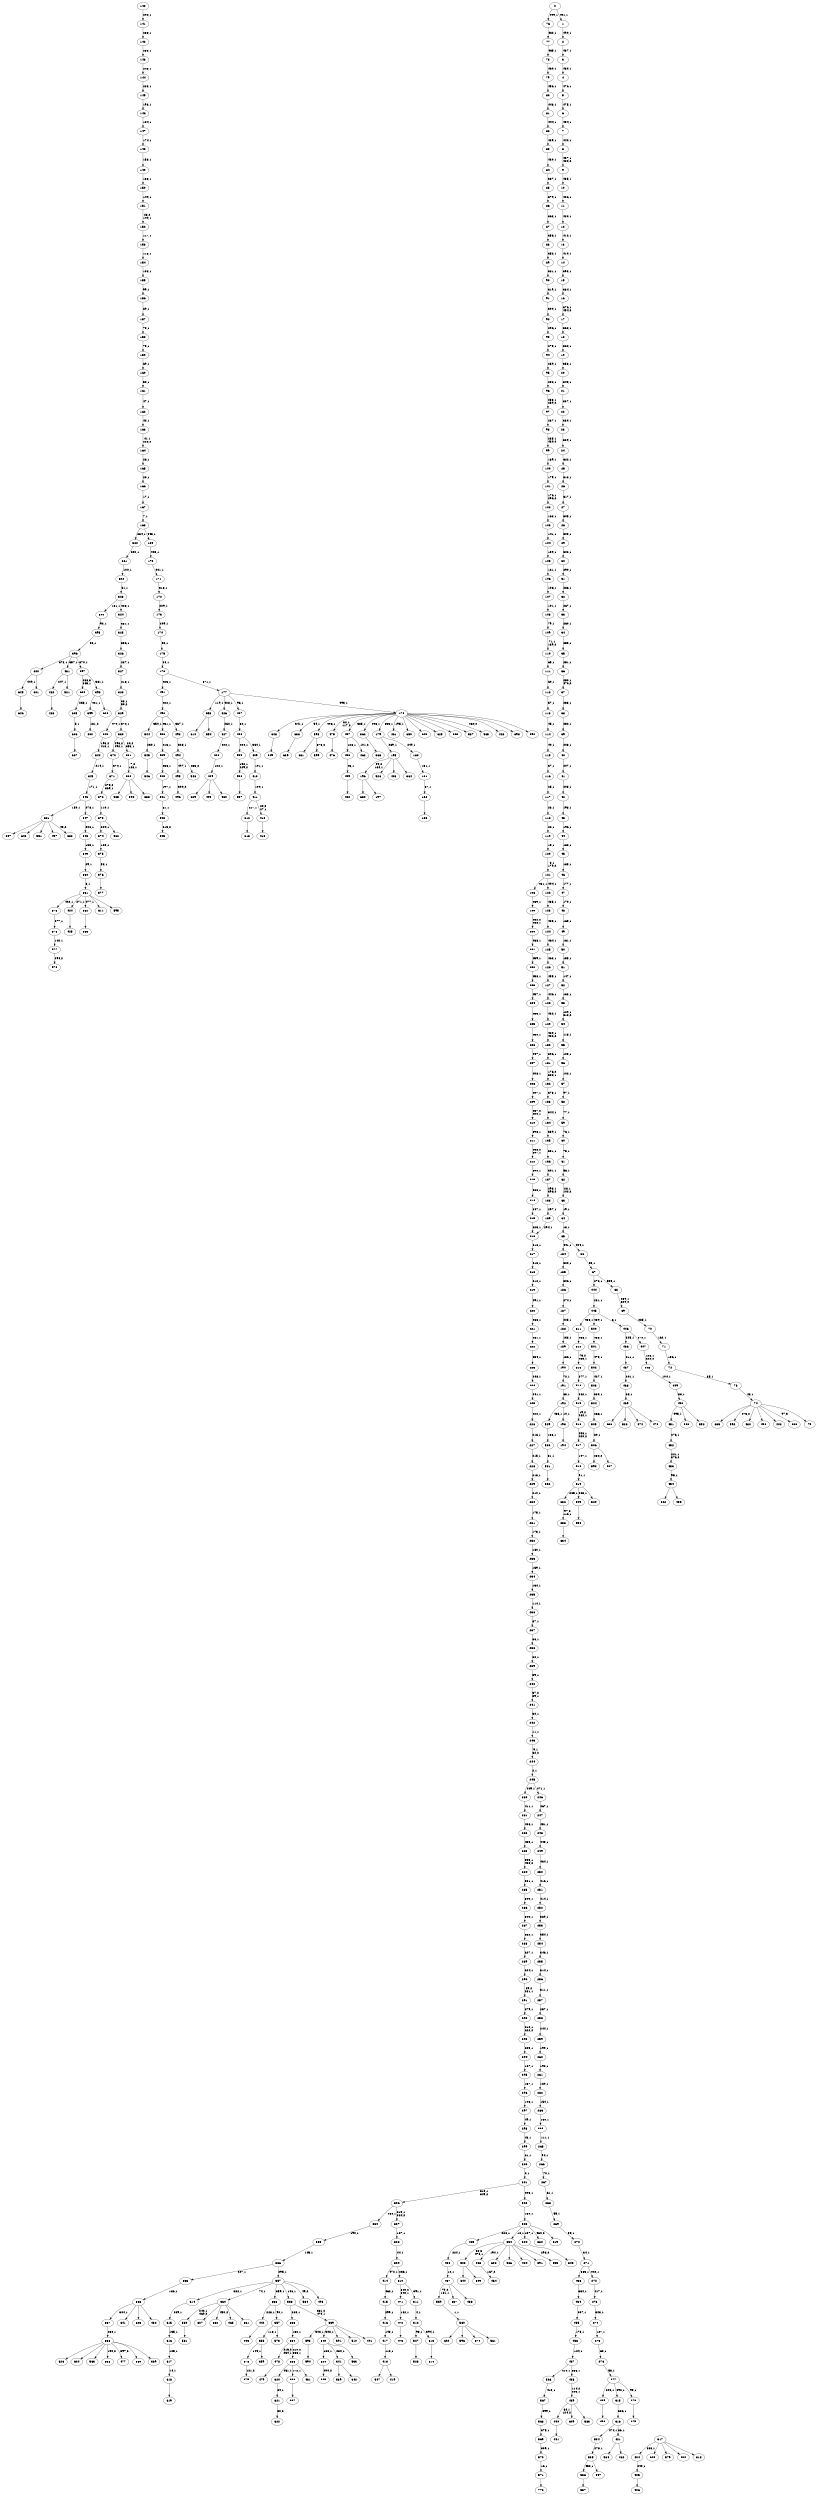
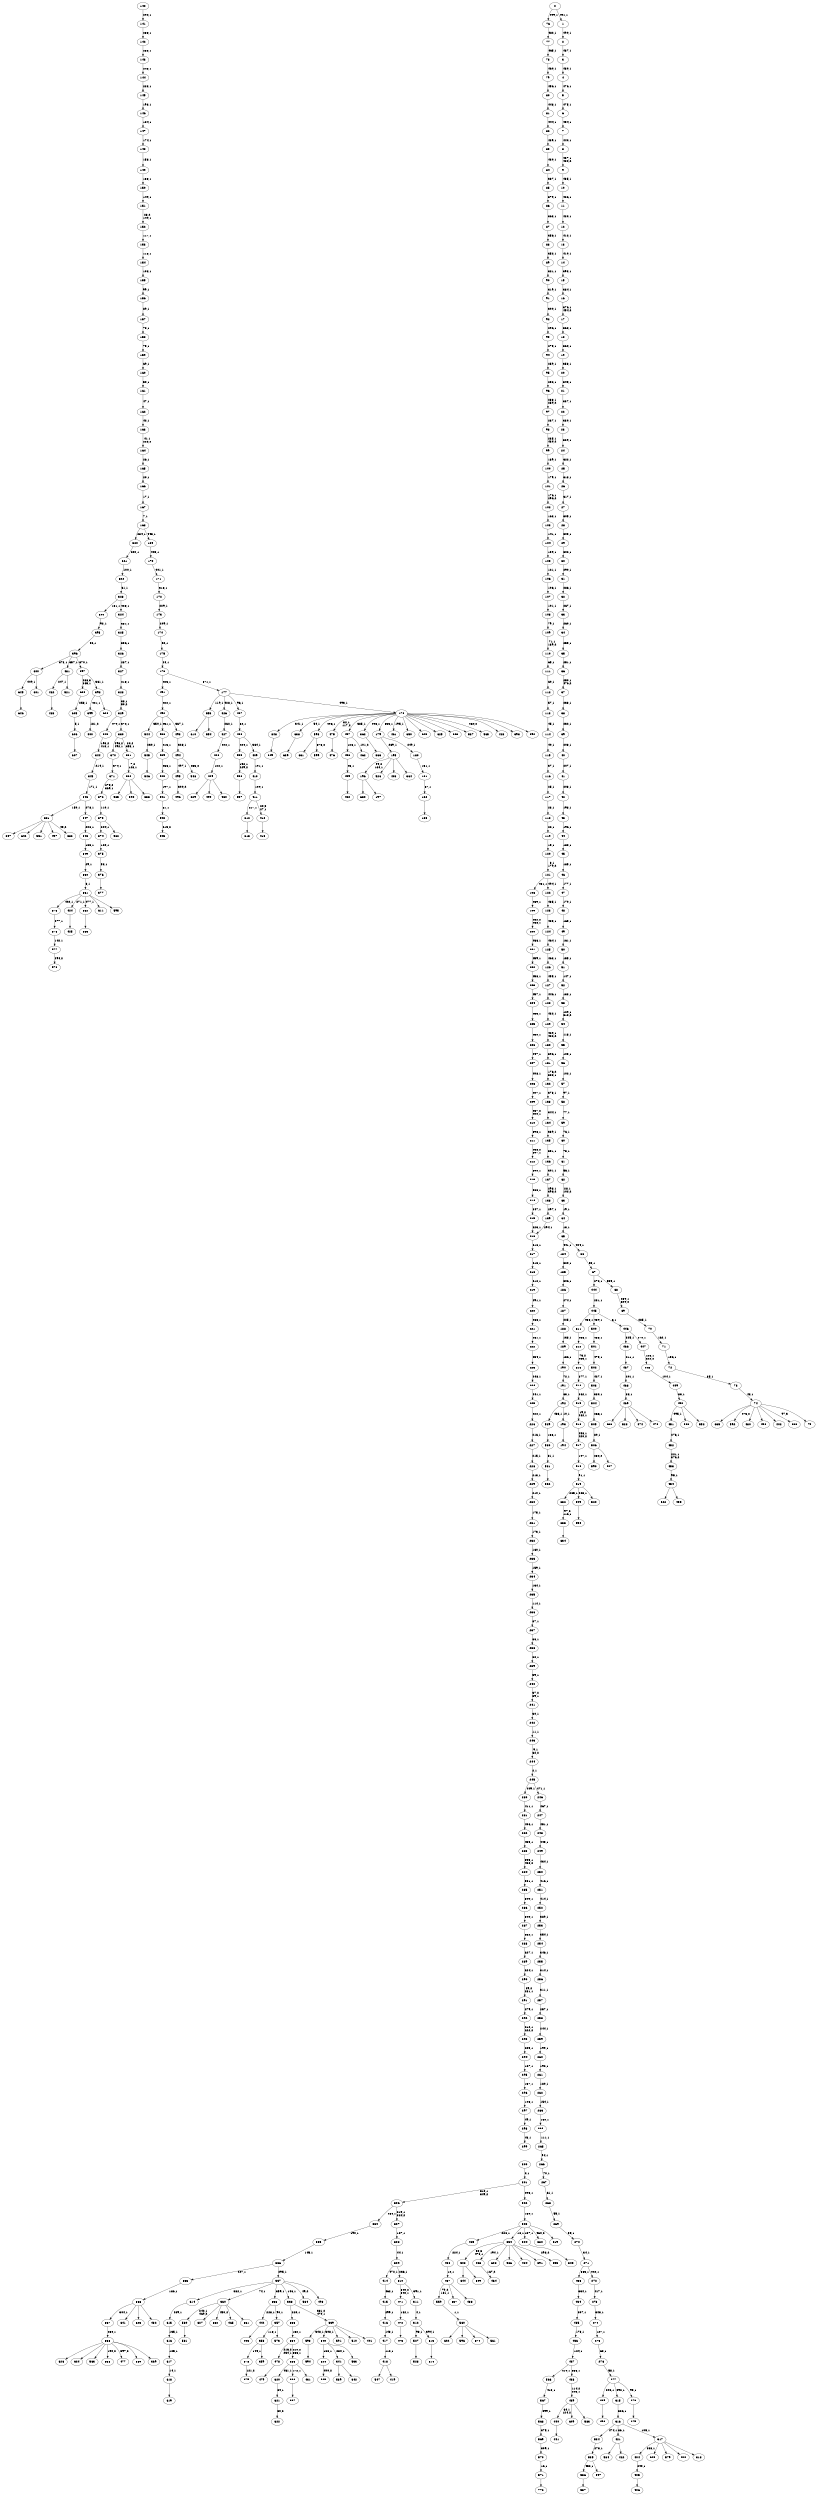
(525, 2155) -> none
none -> (638, 2430)
